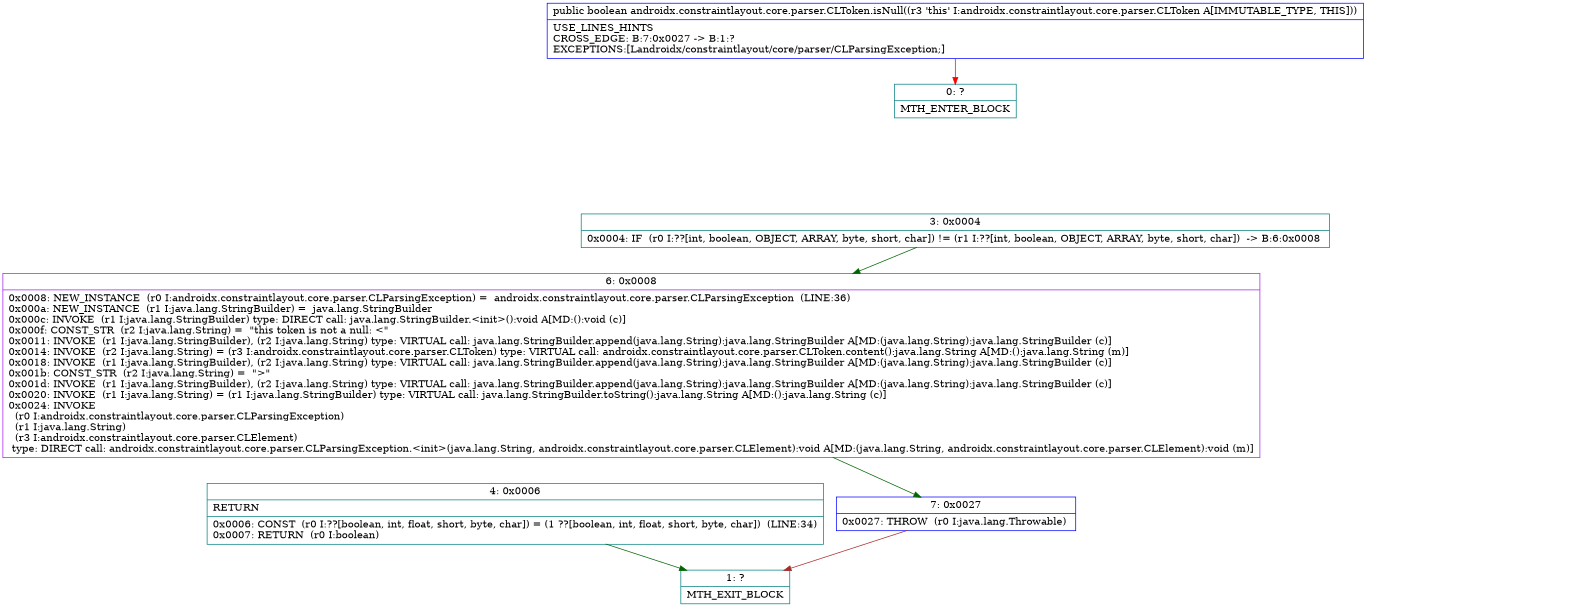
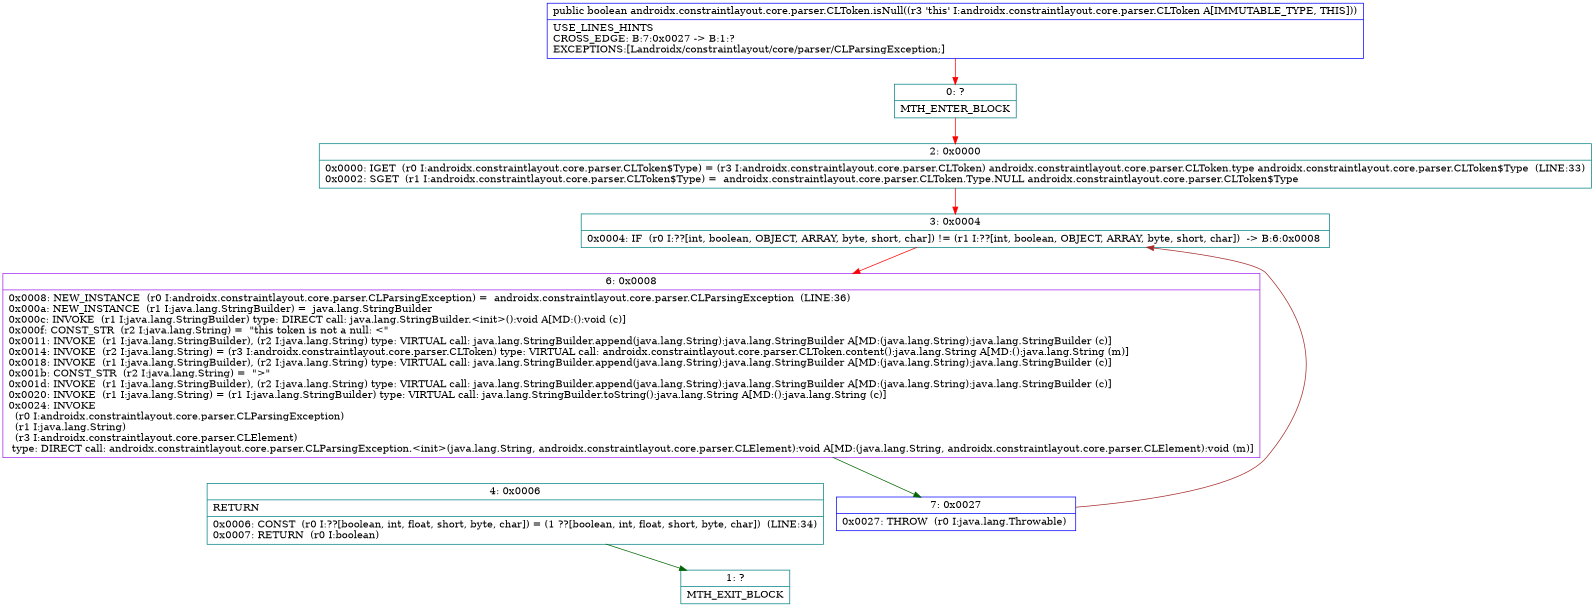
none -> (955, 166)
(888, 259) -> (888, 259)
(849, 549) -> (1298, 406)
